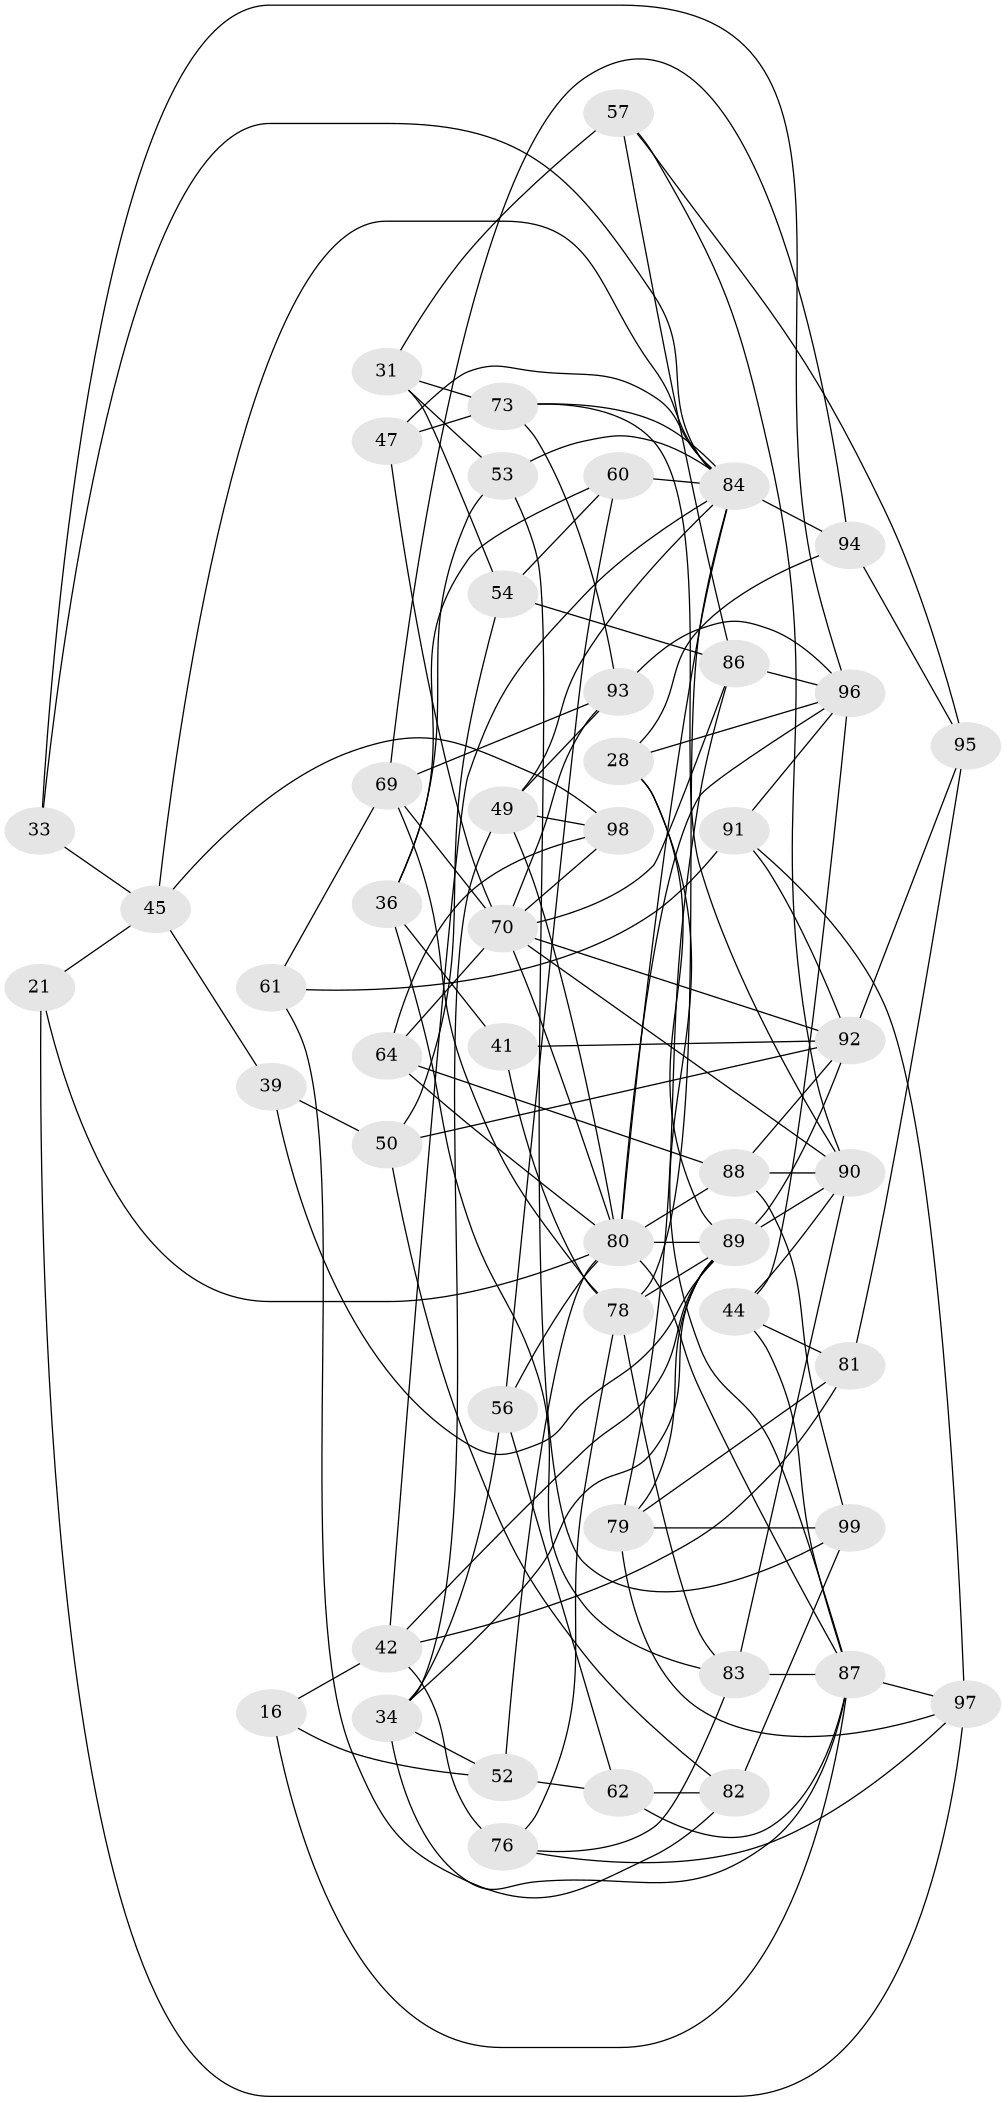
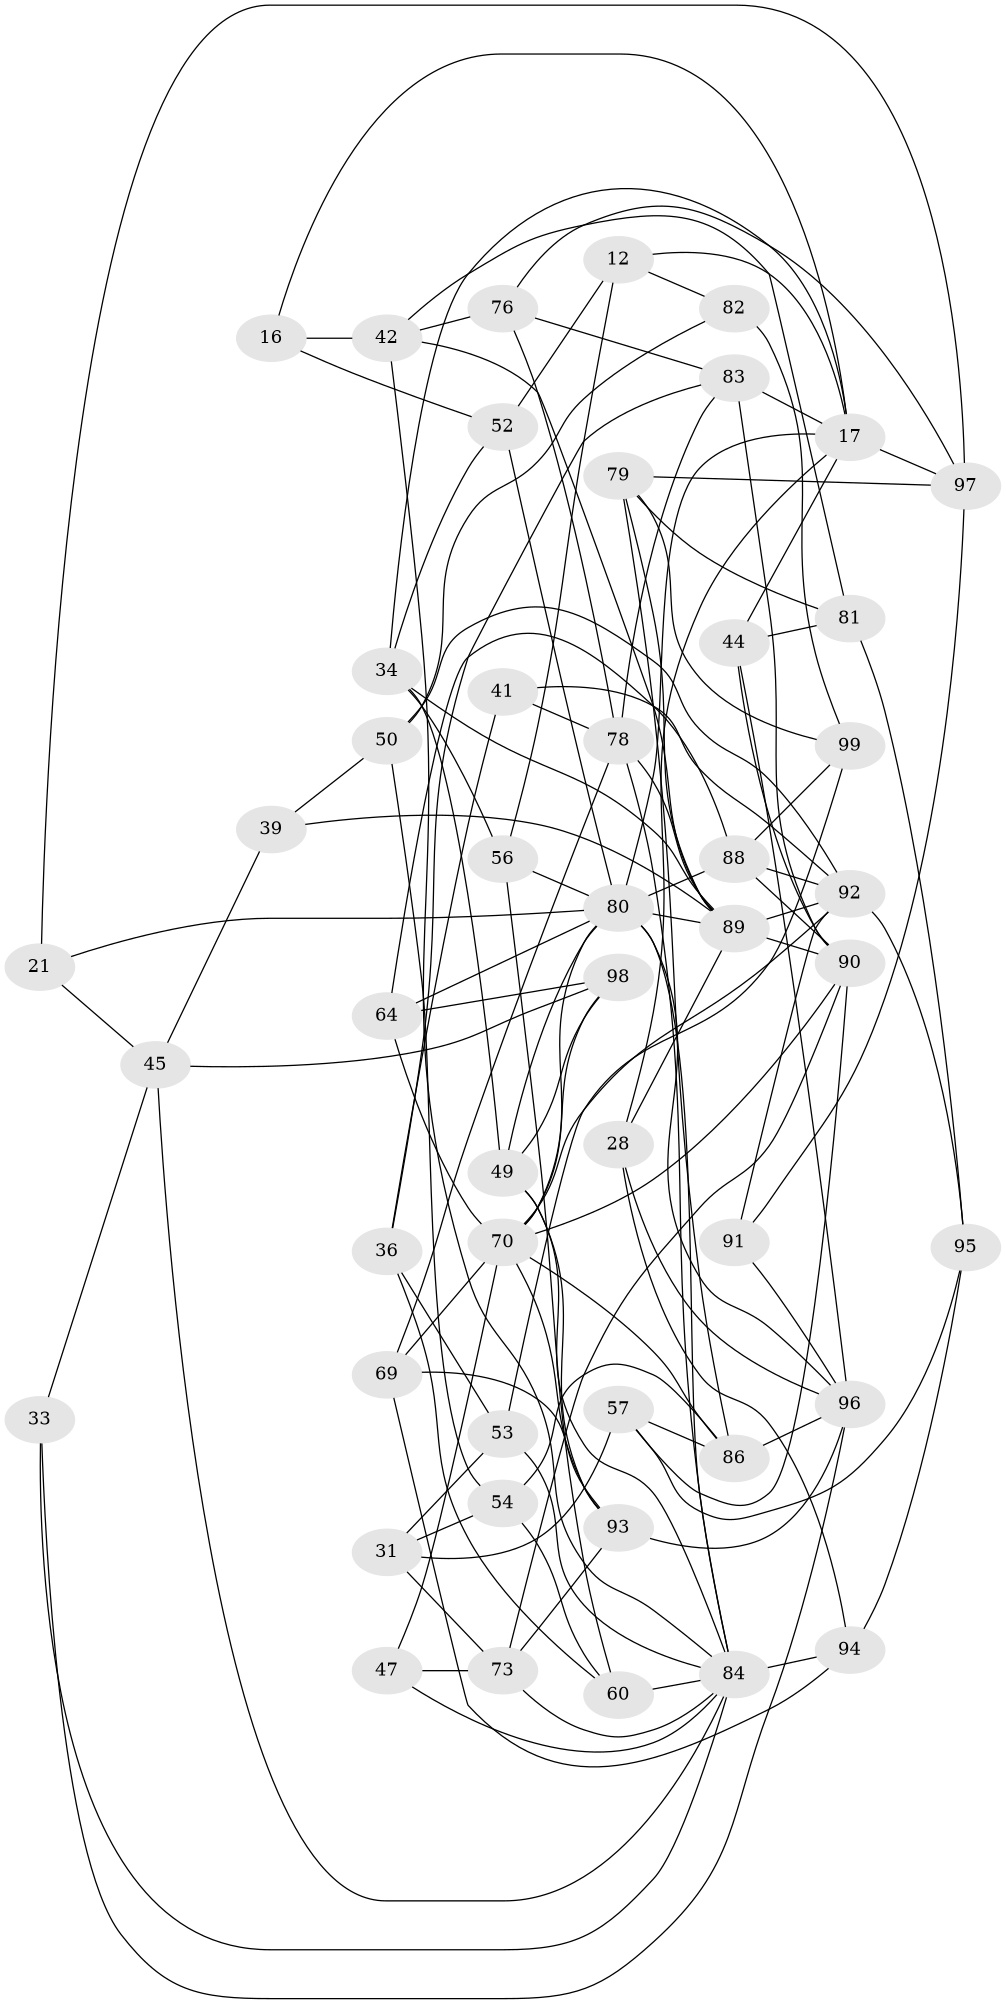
(271, 988) -> none
(850, 1675) -> (850, 437)
(619, 1793) -> (619, 260)
